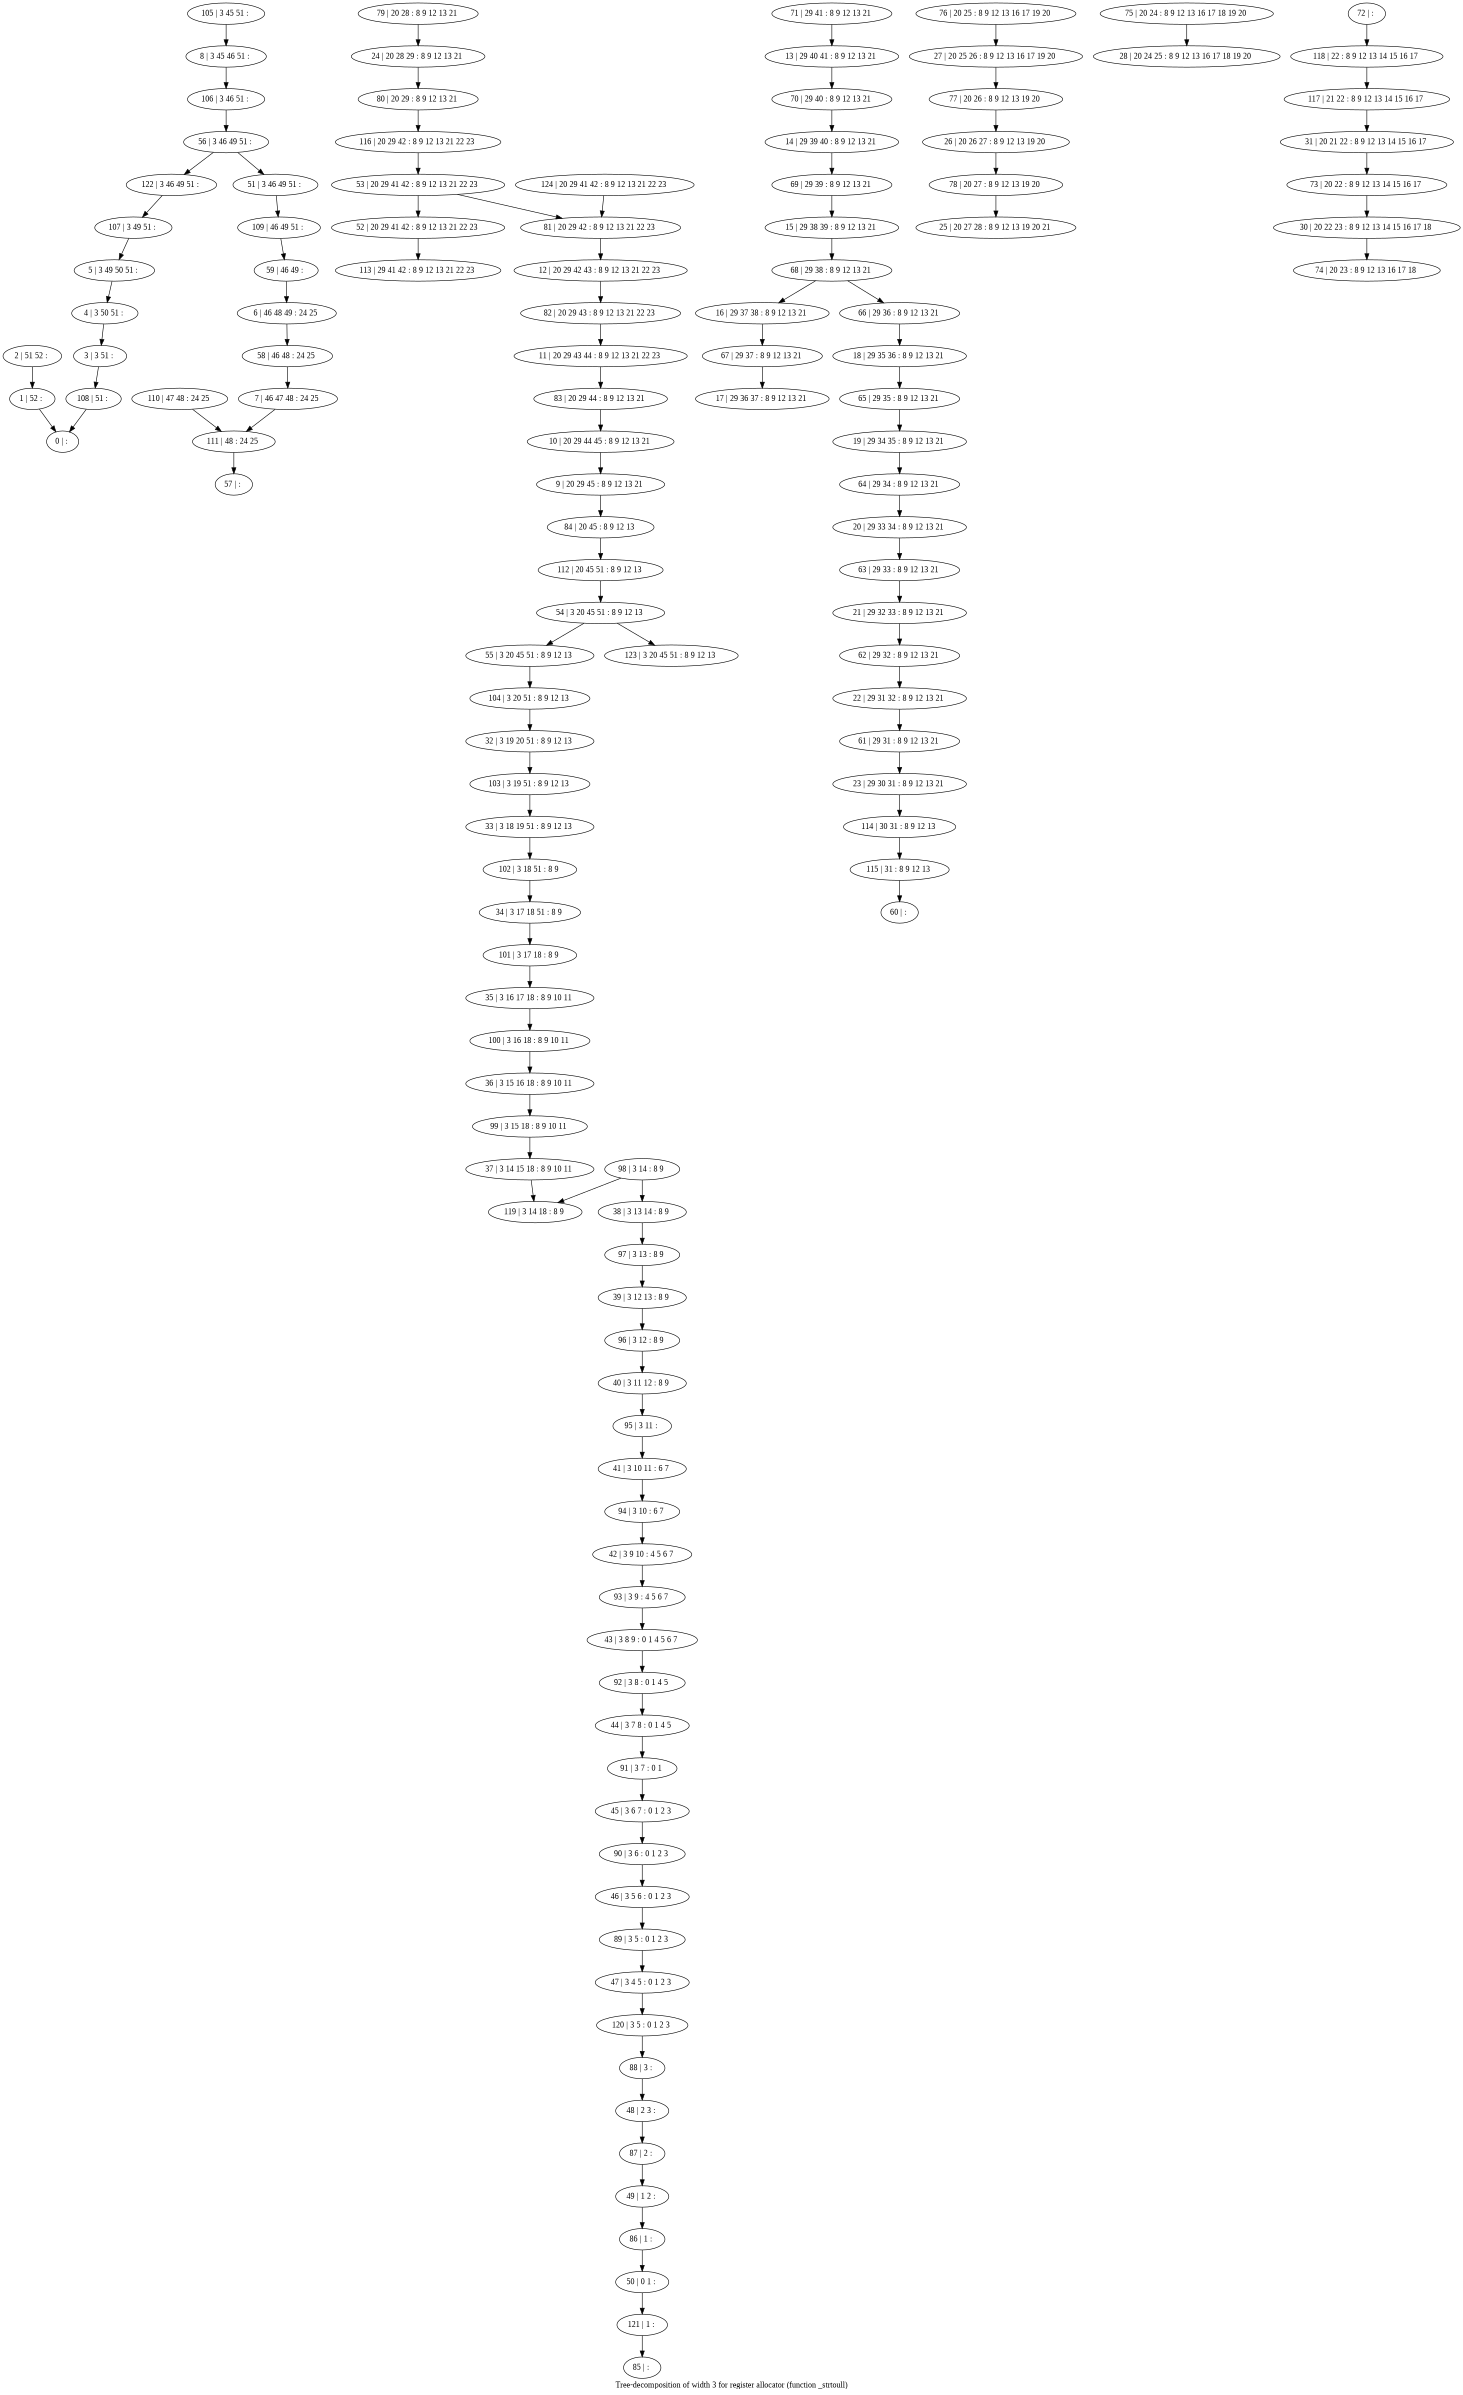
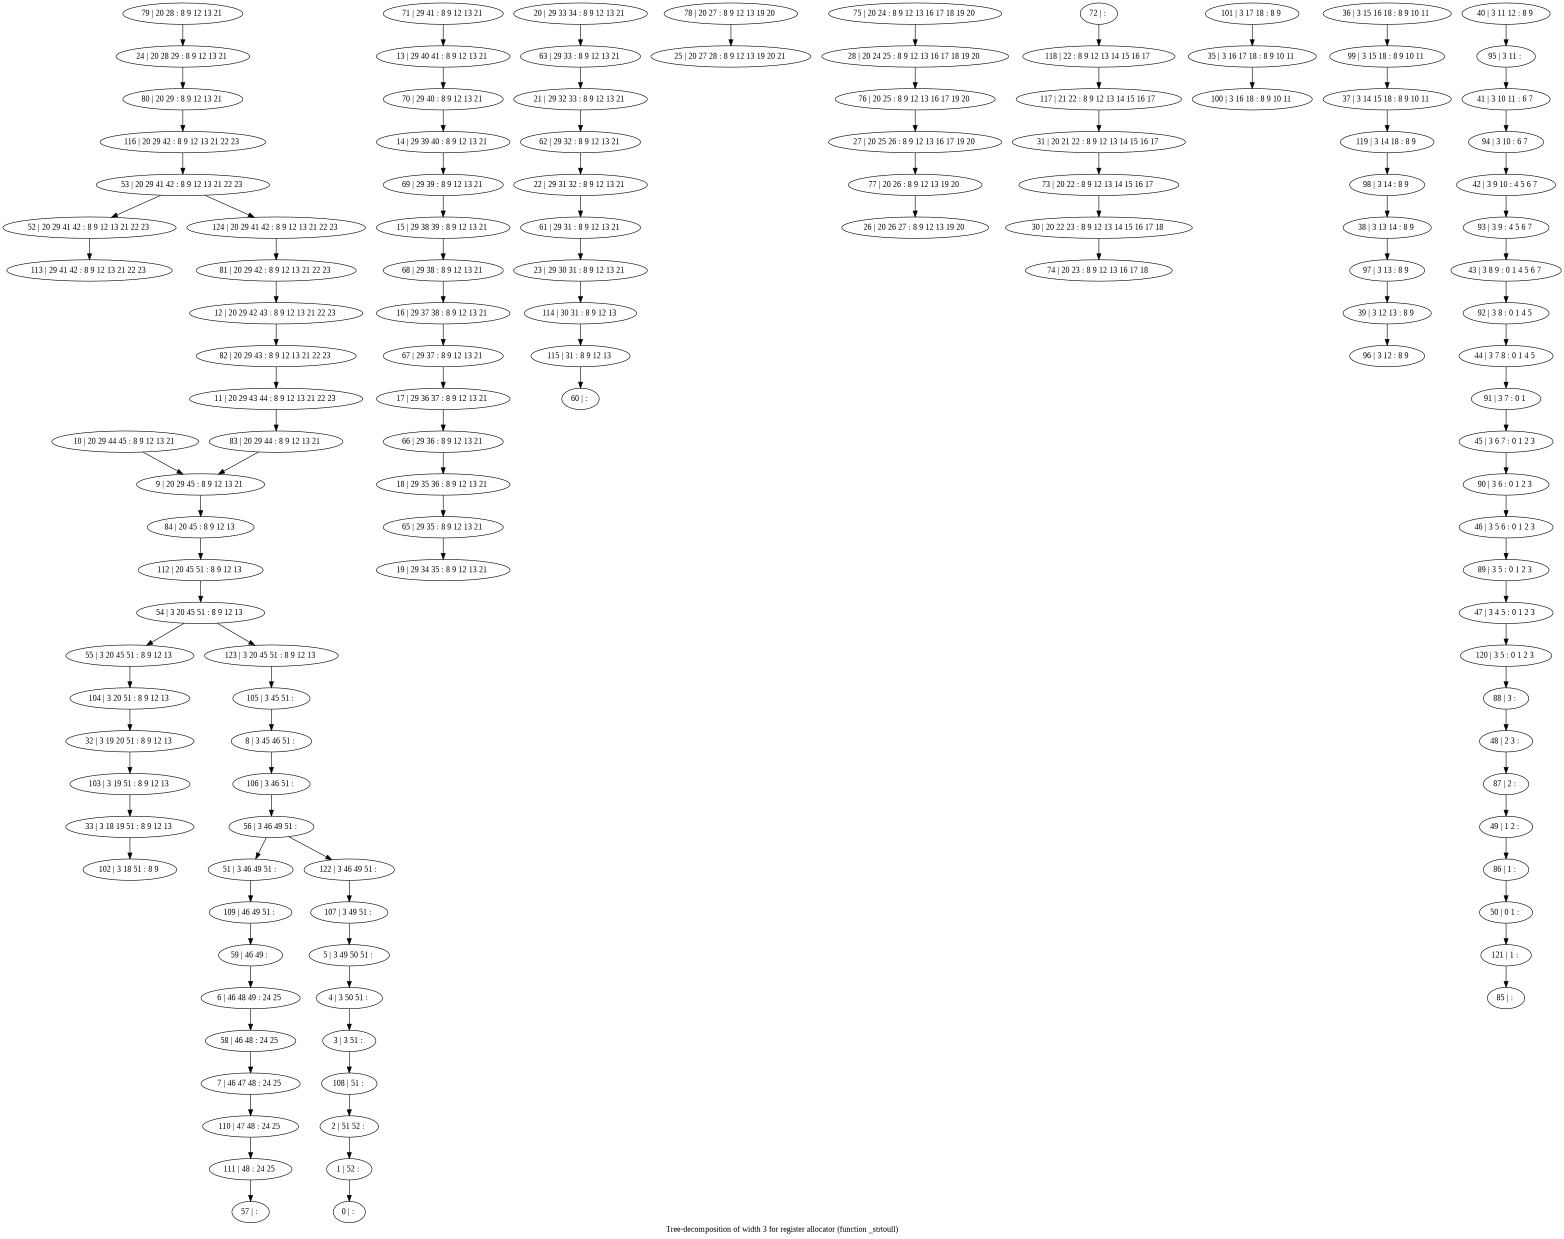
none -> (915, 75)
(996, 161) -> none
(507, 206) -> (227, 205)
(863, 290) -> (443, 417)
(601, 417) -> (241, 462)
(80, 418) -> (349, 1102)
(263, 418) -> (251, 1102)
(900, 484) -> none
none -> (271, 674)
(530, 912) -> none
(530, 1059) -> none
(592, 1189) -> (1387, 161)
(642, 1359) -> none
